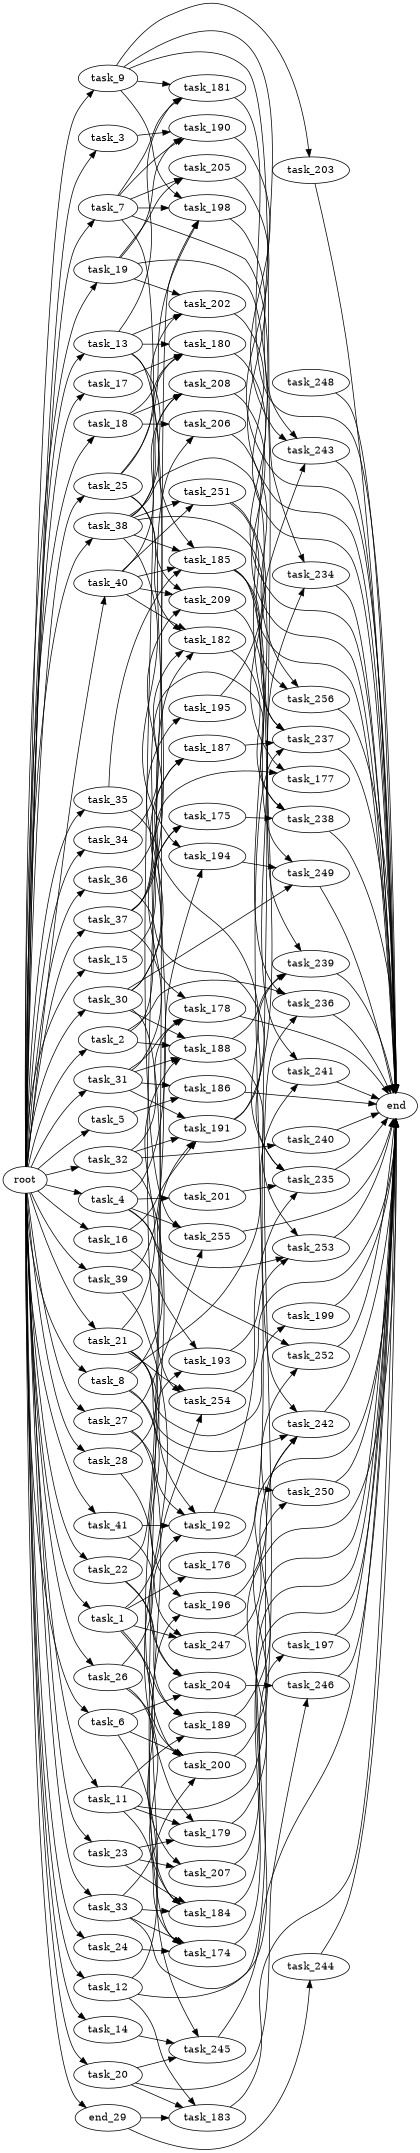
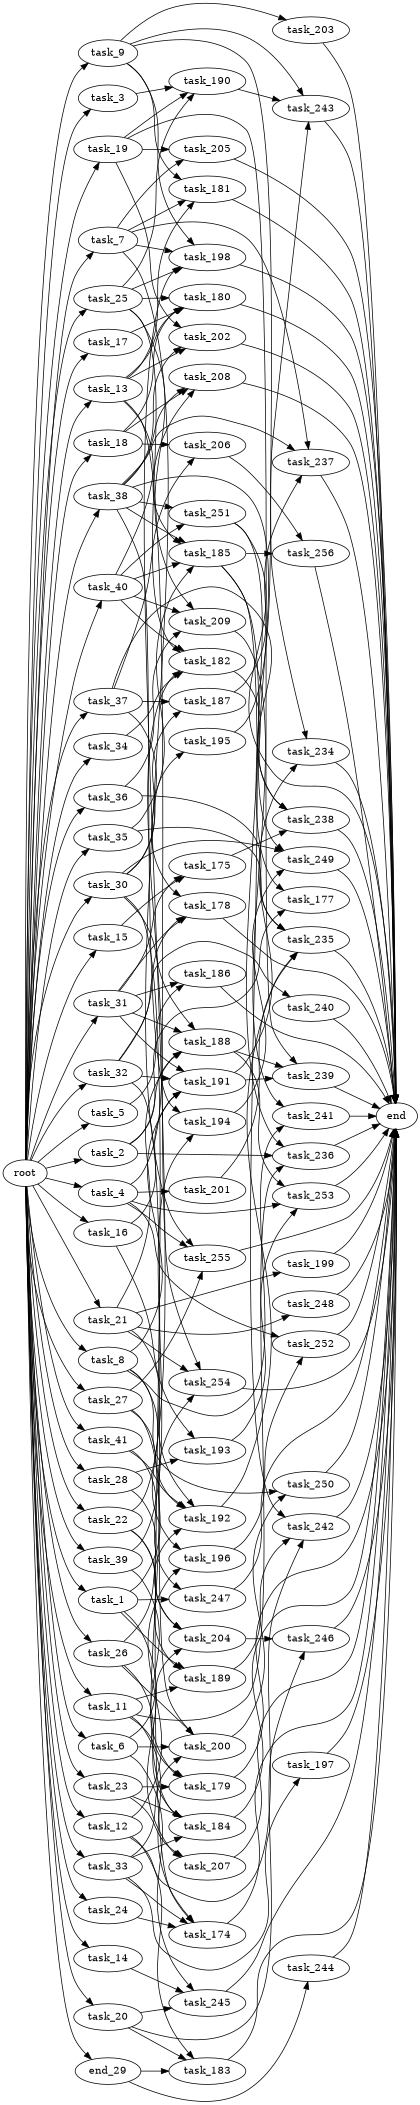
(142, 171) -> (156, 193)
(176, 1442) -> (211, 1334)
(207, 1566) -> none
